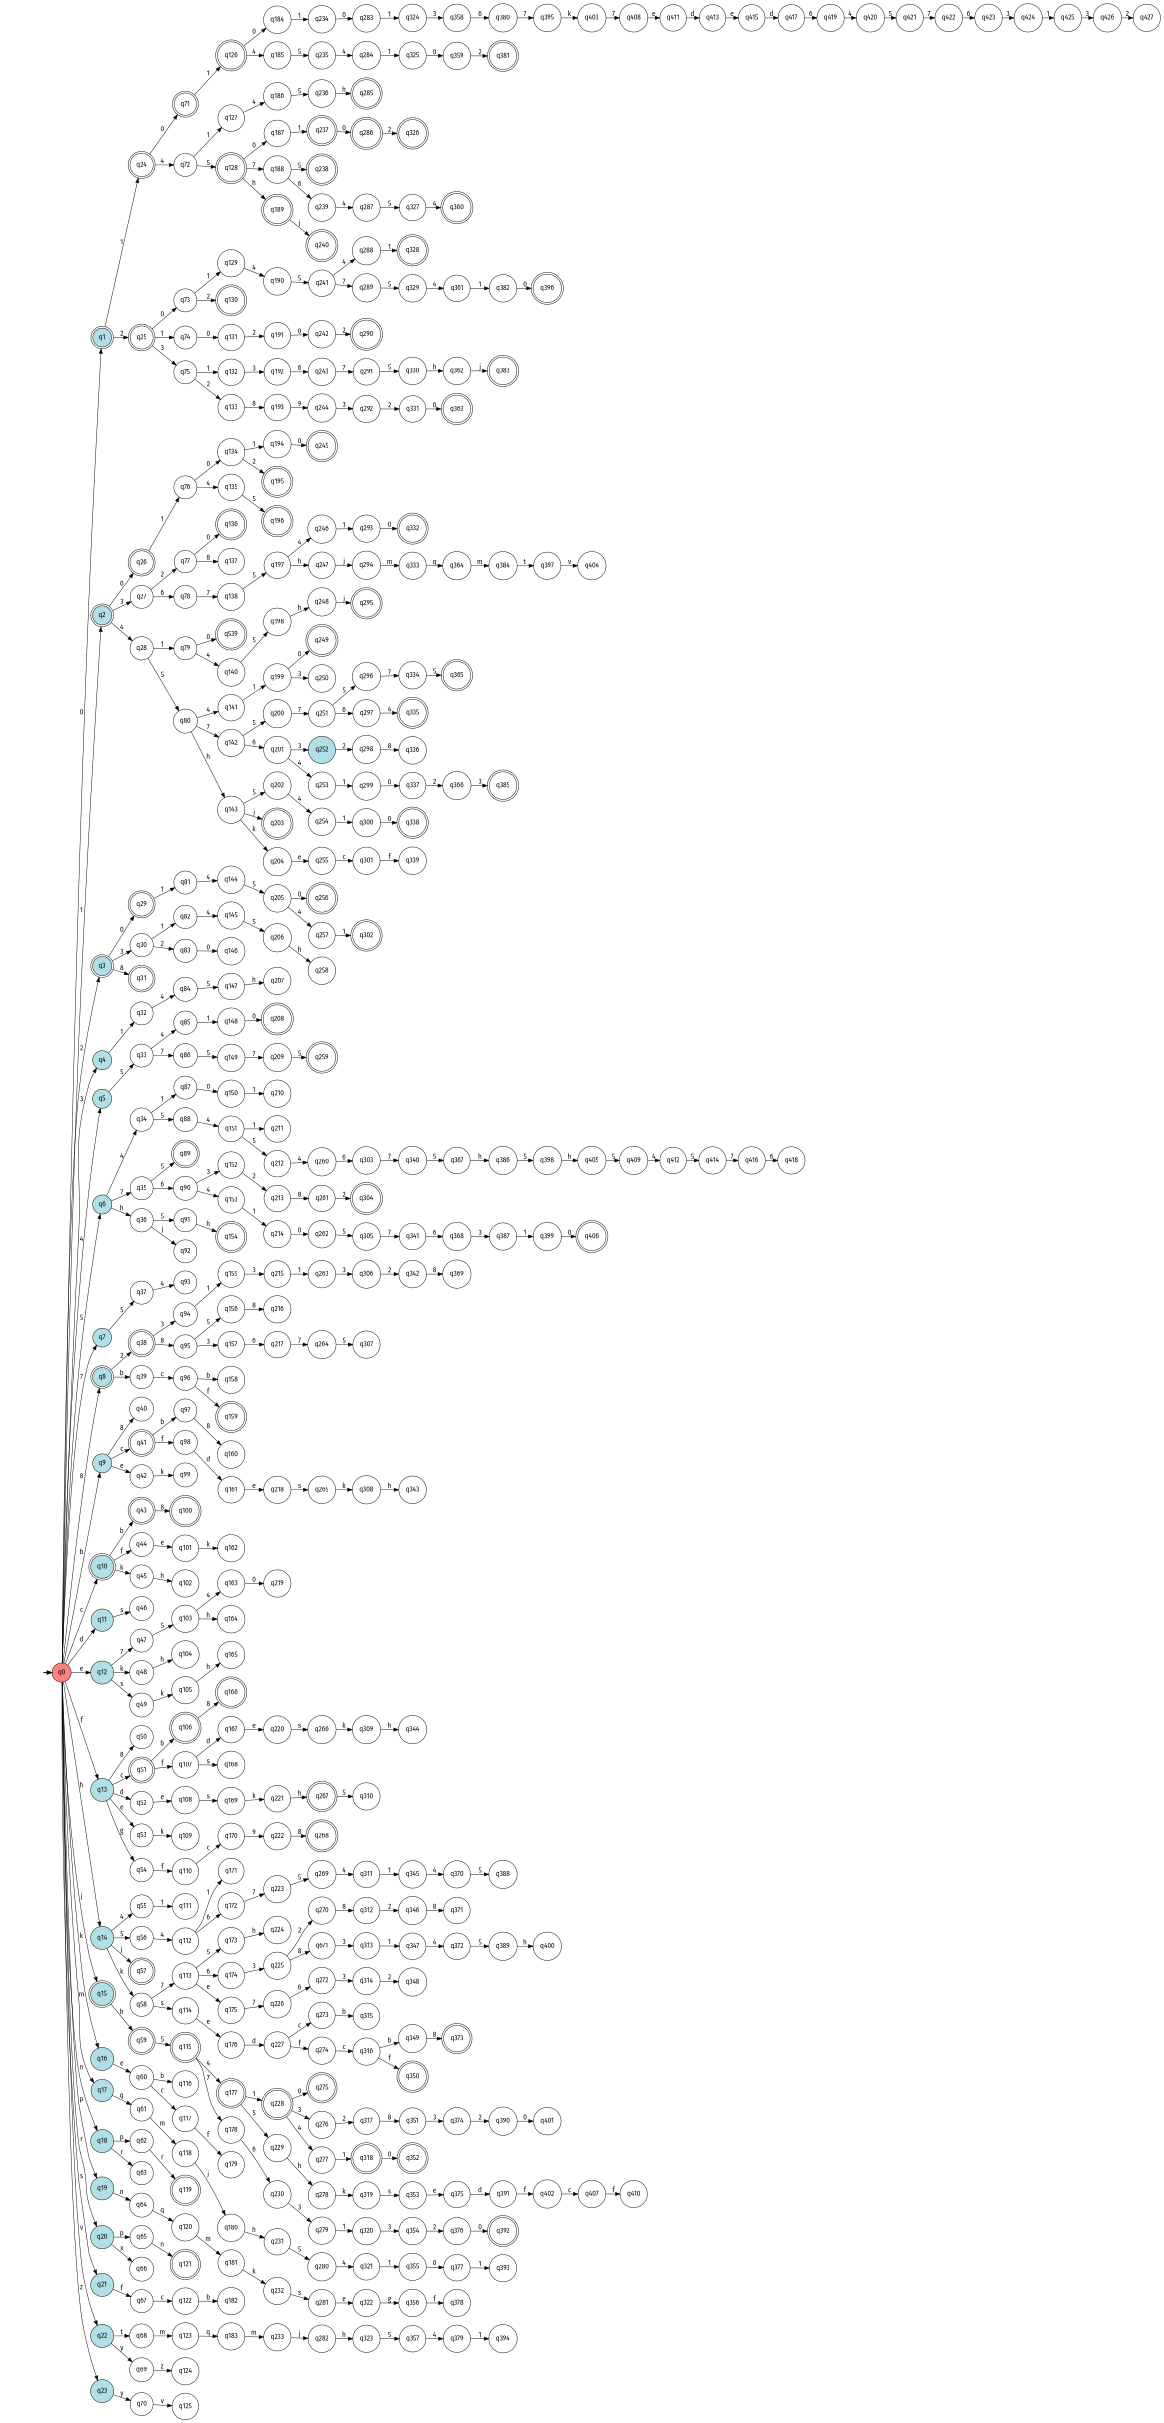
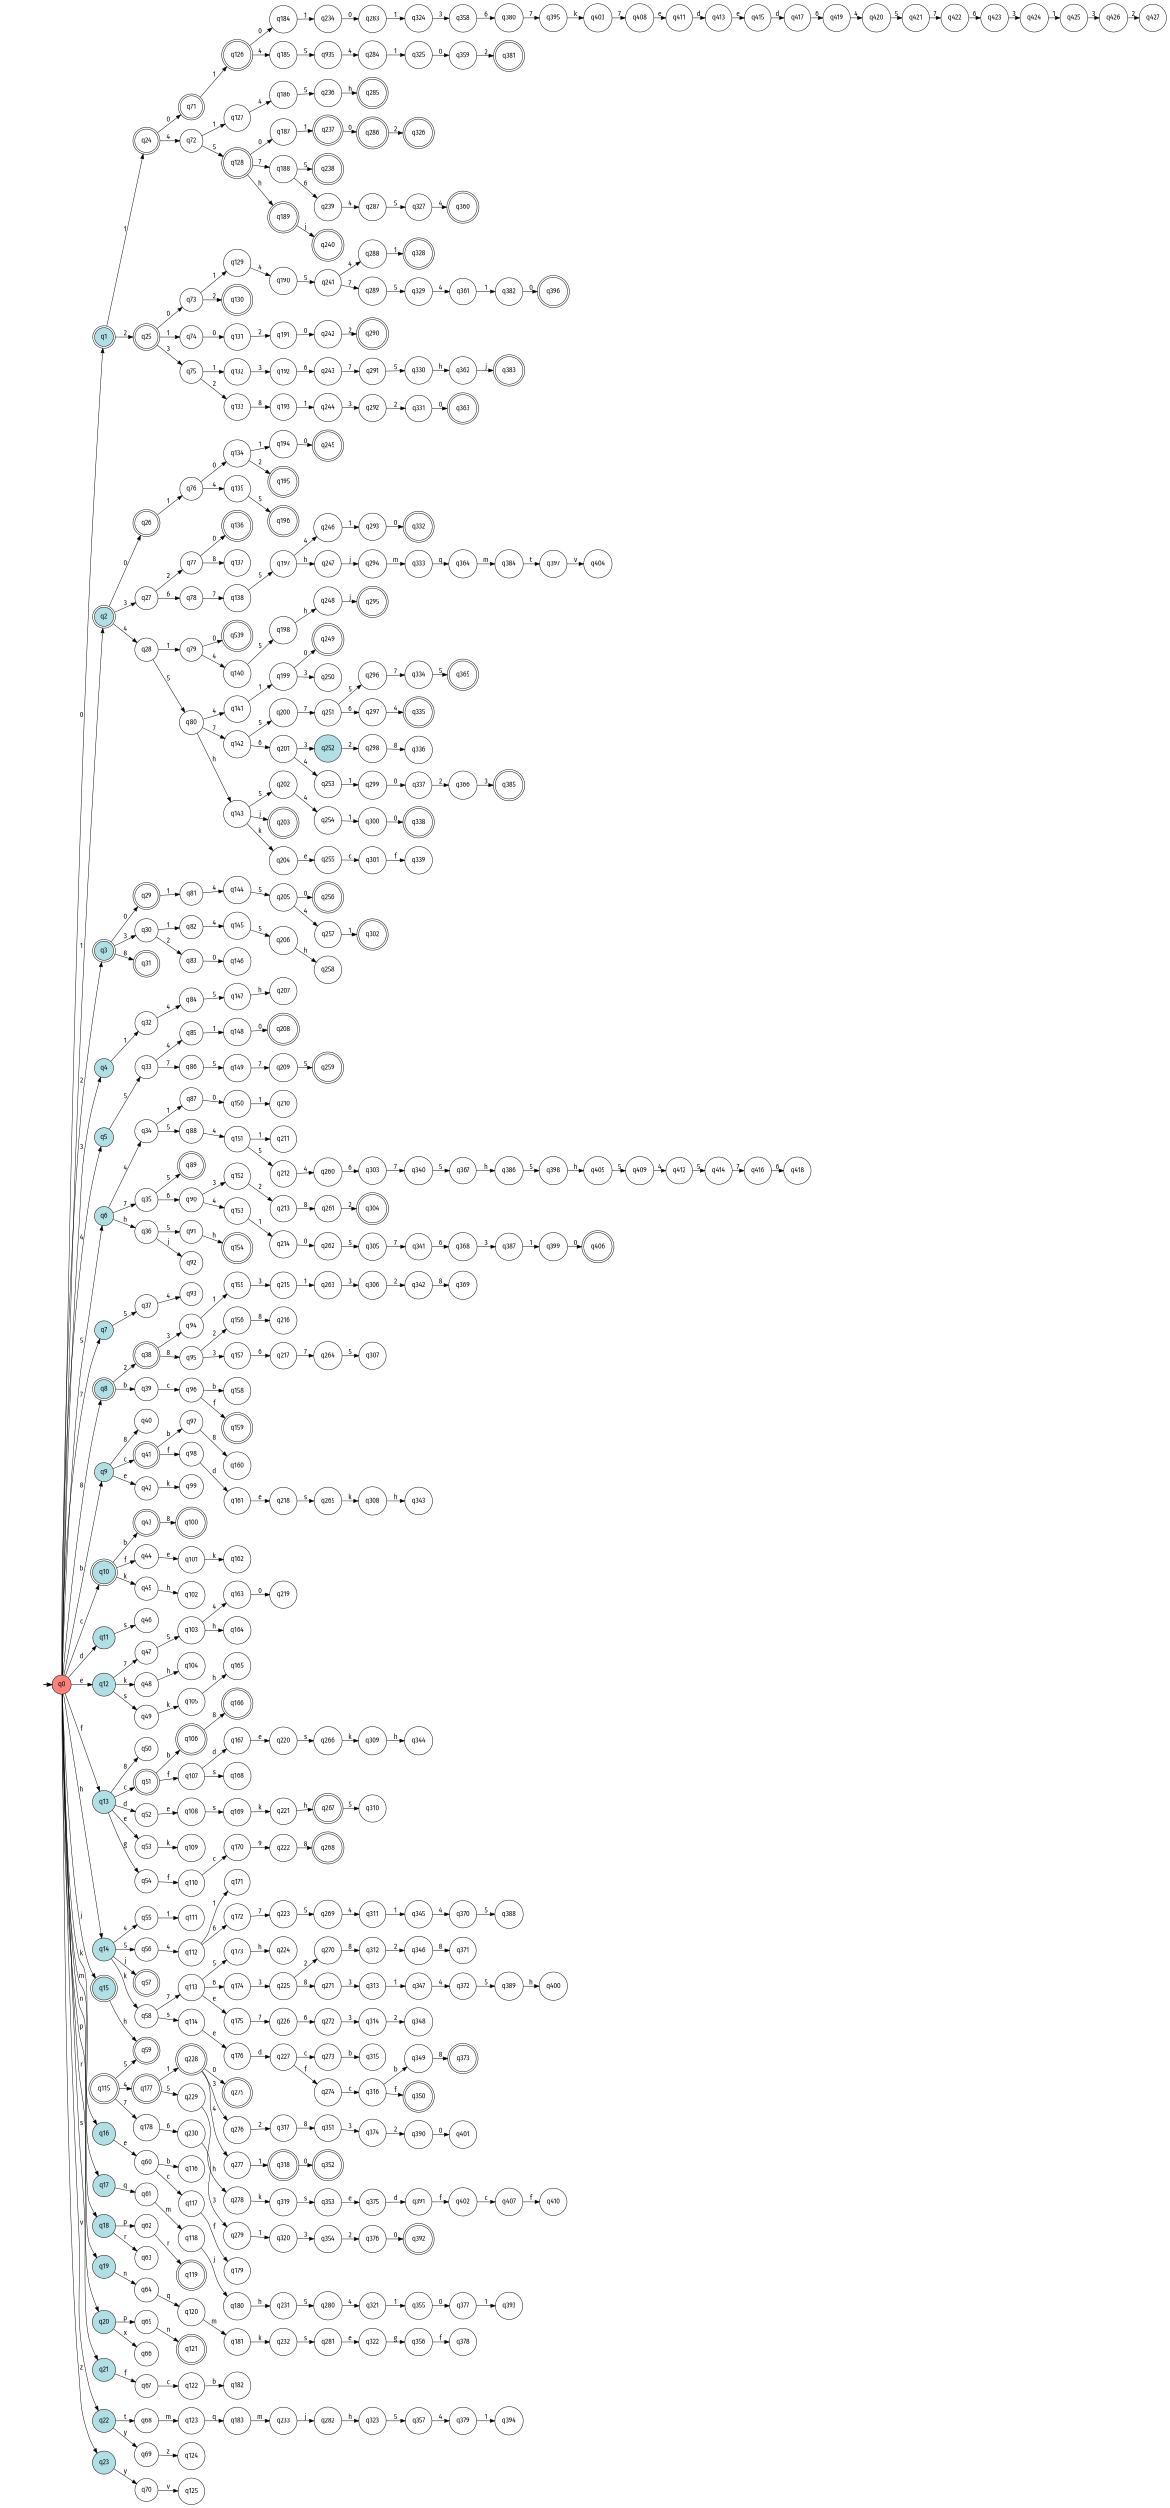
(322, 55) -> (328, 55)
(300, 405) -> (306, 404)
(208, 1323) -> (214, 1334)
(322, 1946) -> (328, 1986)
(160, 2044) -> (124, 2071)
